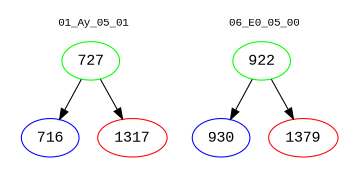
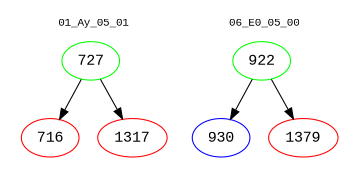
(50, 138) -> (50, 138)
